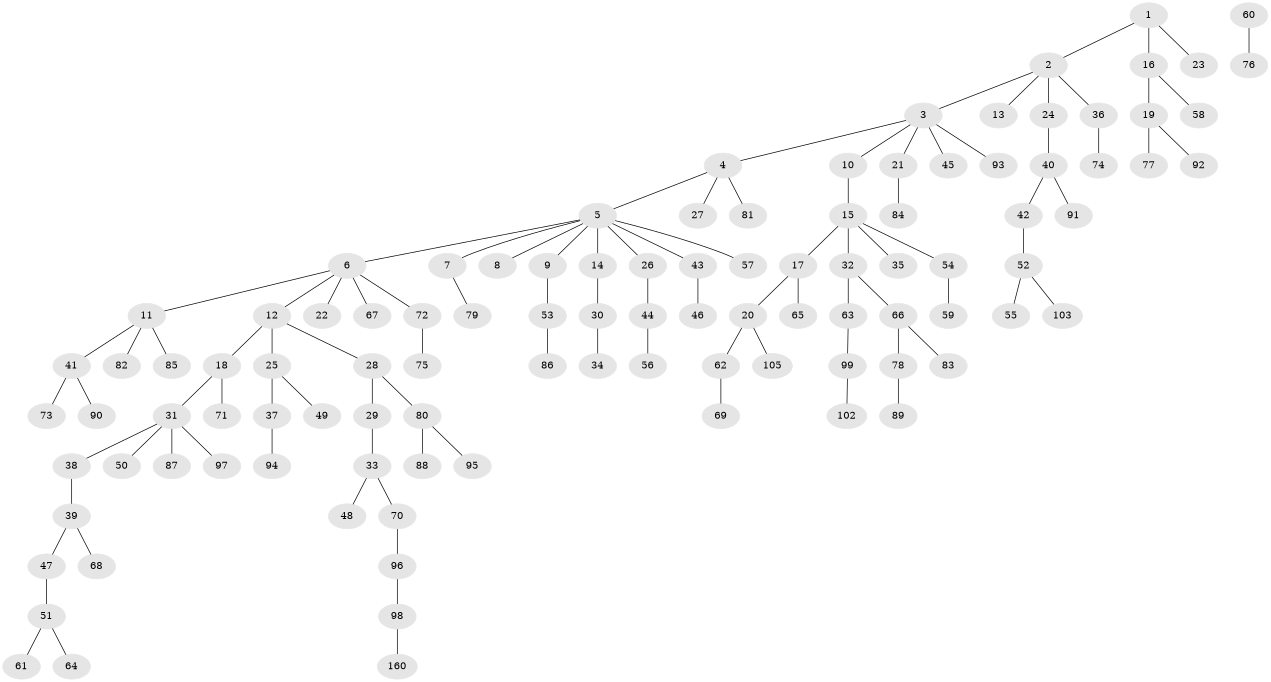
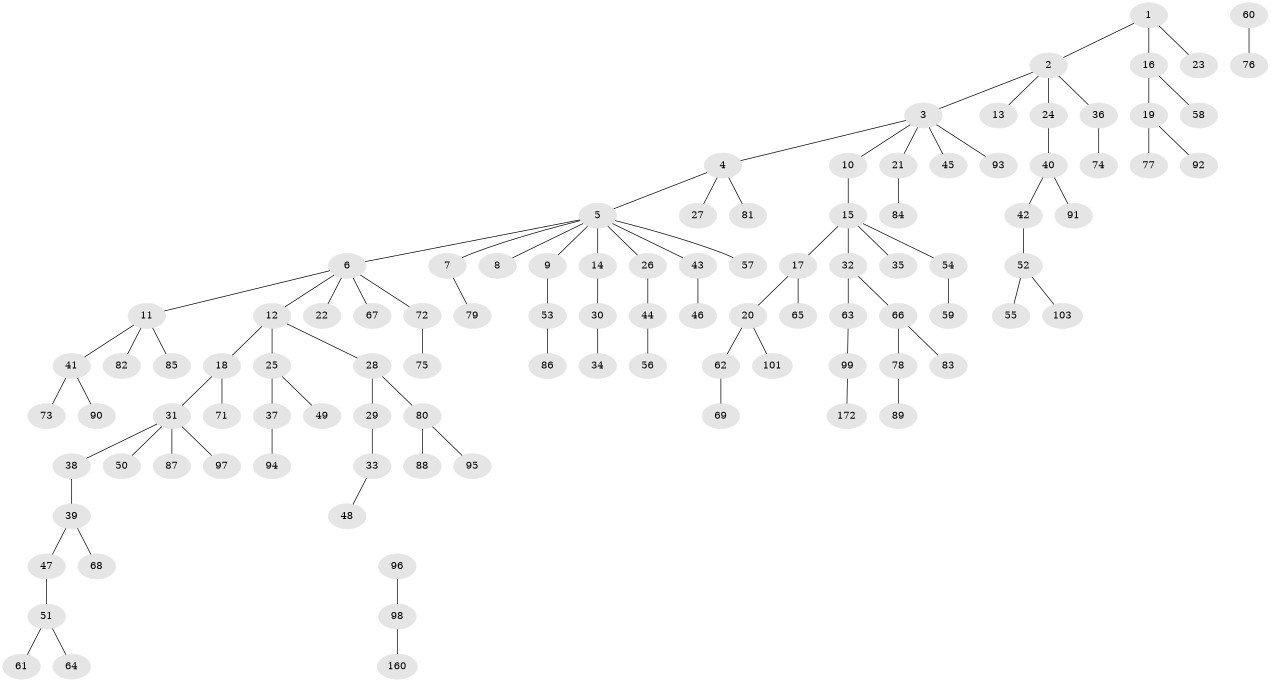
(772, 366) -> (772, 366)
(847, 416) -> (847, 416)
(397, 516) -> none
